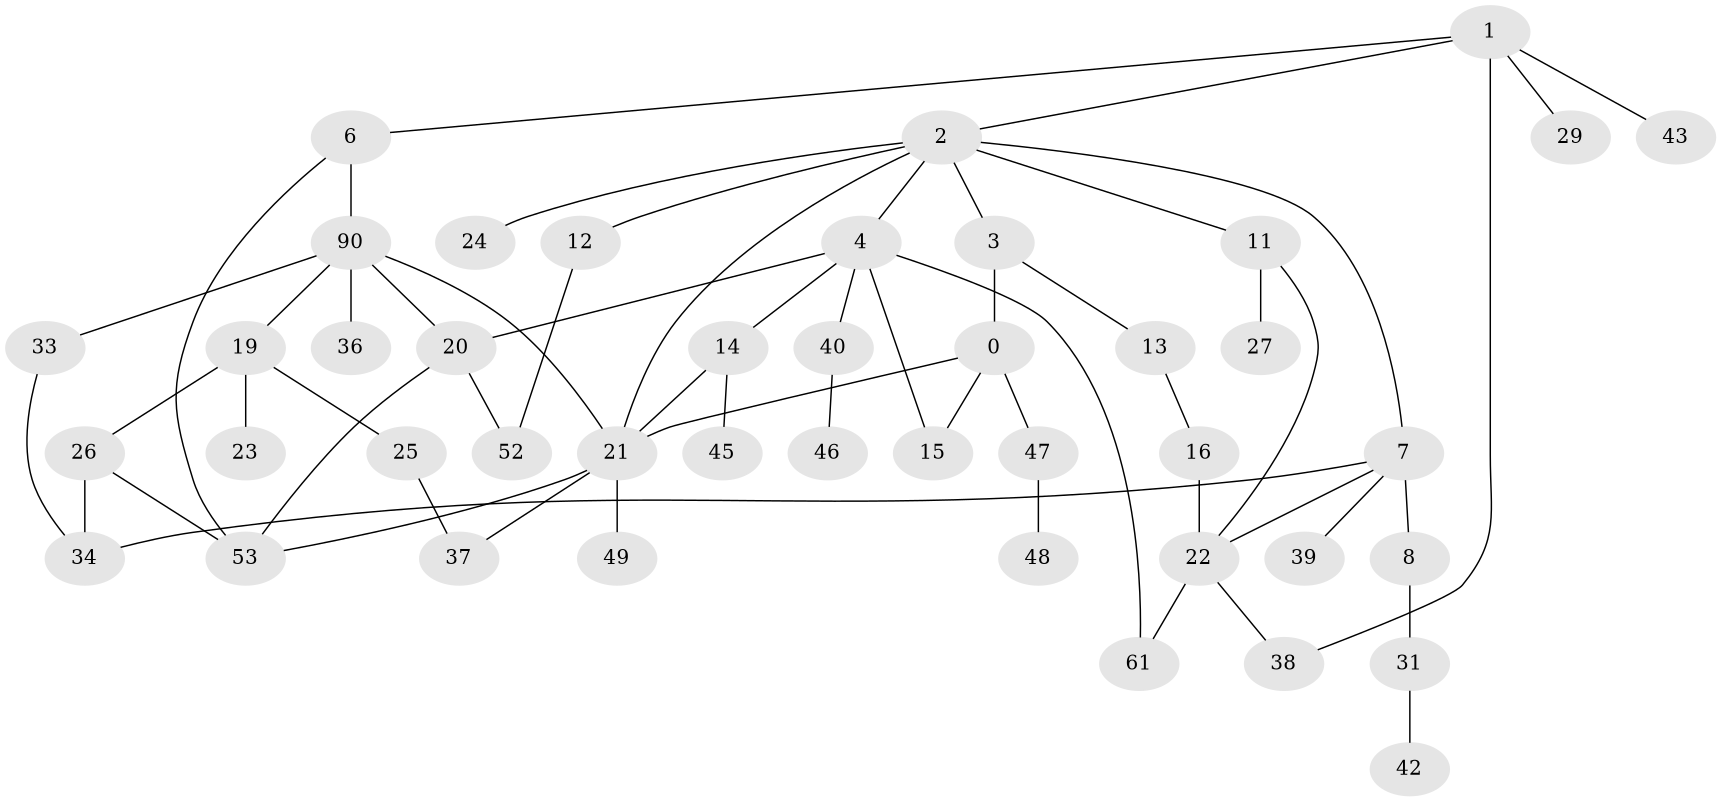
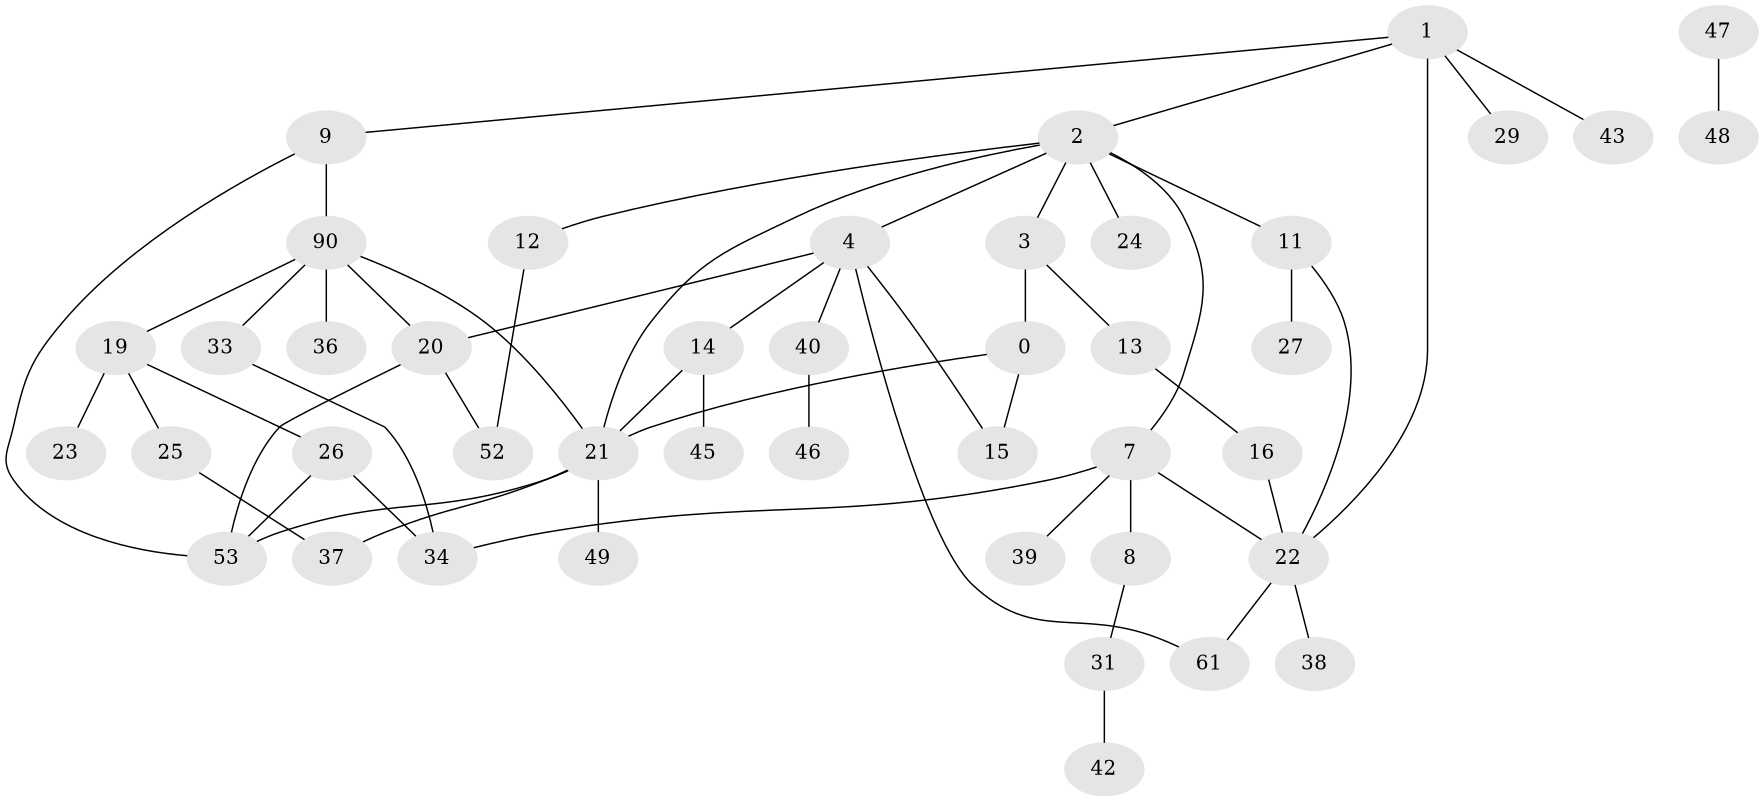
(351, 137) -> (326, 137)
(1016, 401) -> none
(1490, 405) -> (1428, 317)
